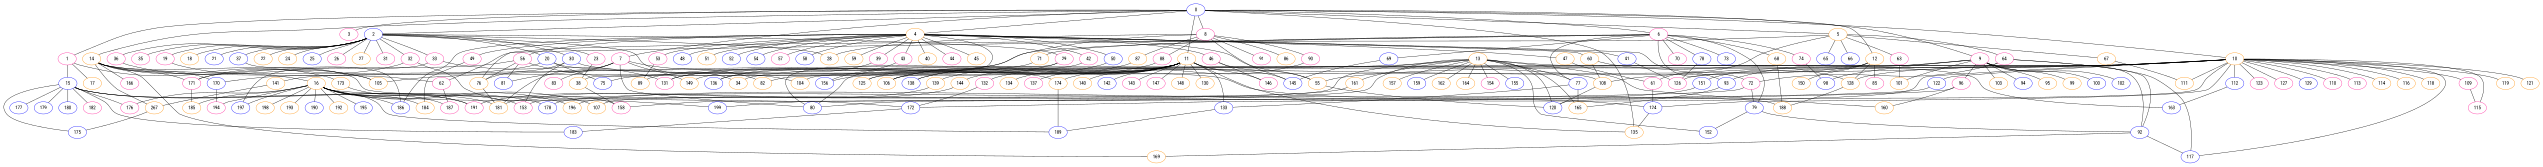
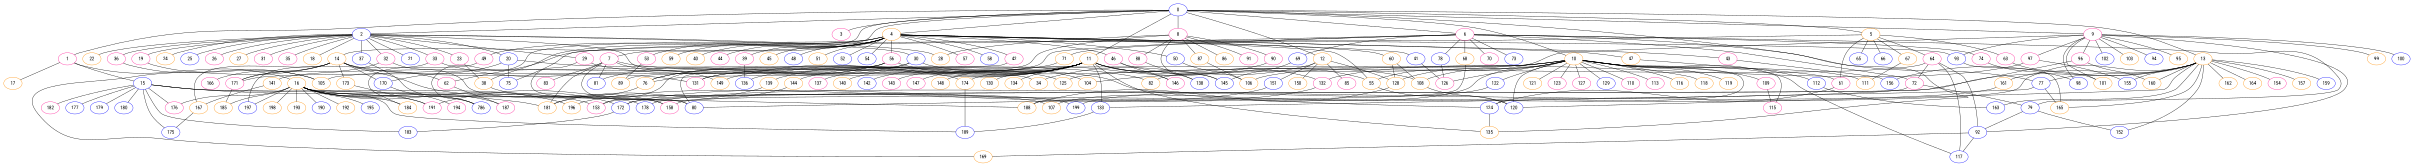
none -> (1694, 15)
none -> (2030, 59)
(2382, 83) -> none
(265, 94) -> none
(154, 108) -> (199, 108)
(401, 108) -> (481, 108)
